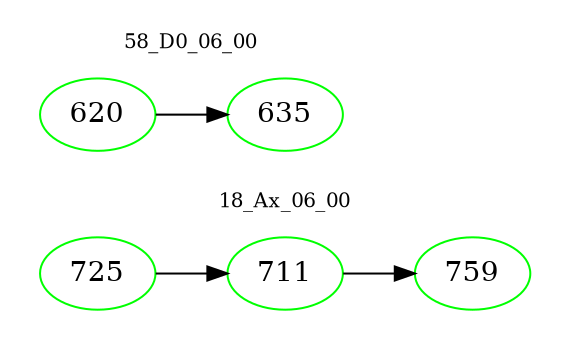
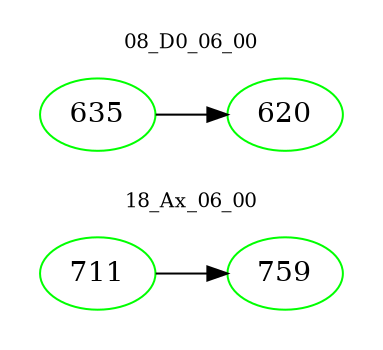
(191, 43) -> (191, 43)
(181, 115) -> (181, 115)
(98, 274) -> none
